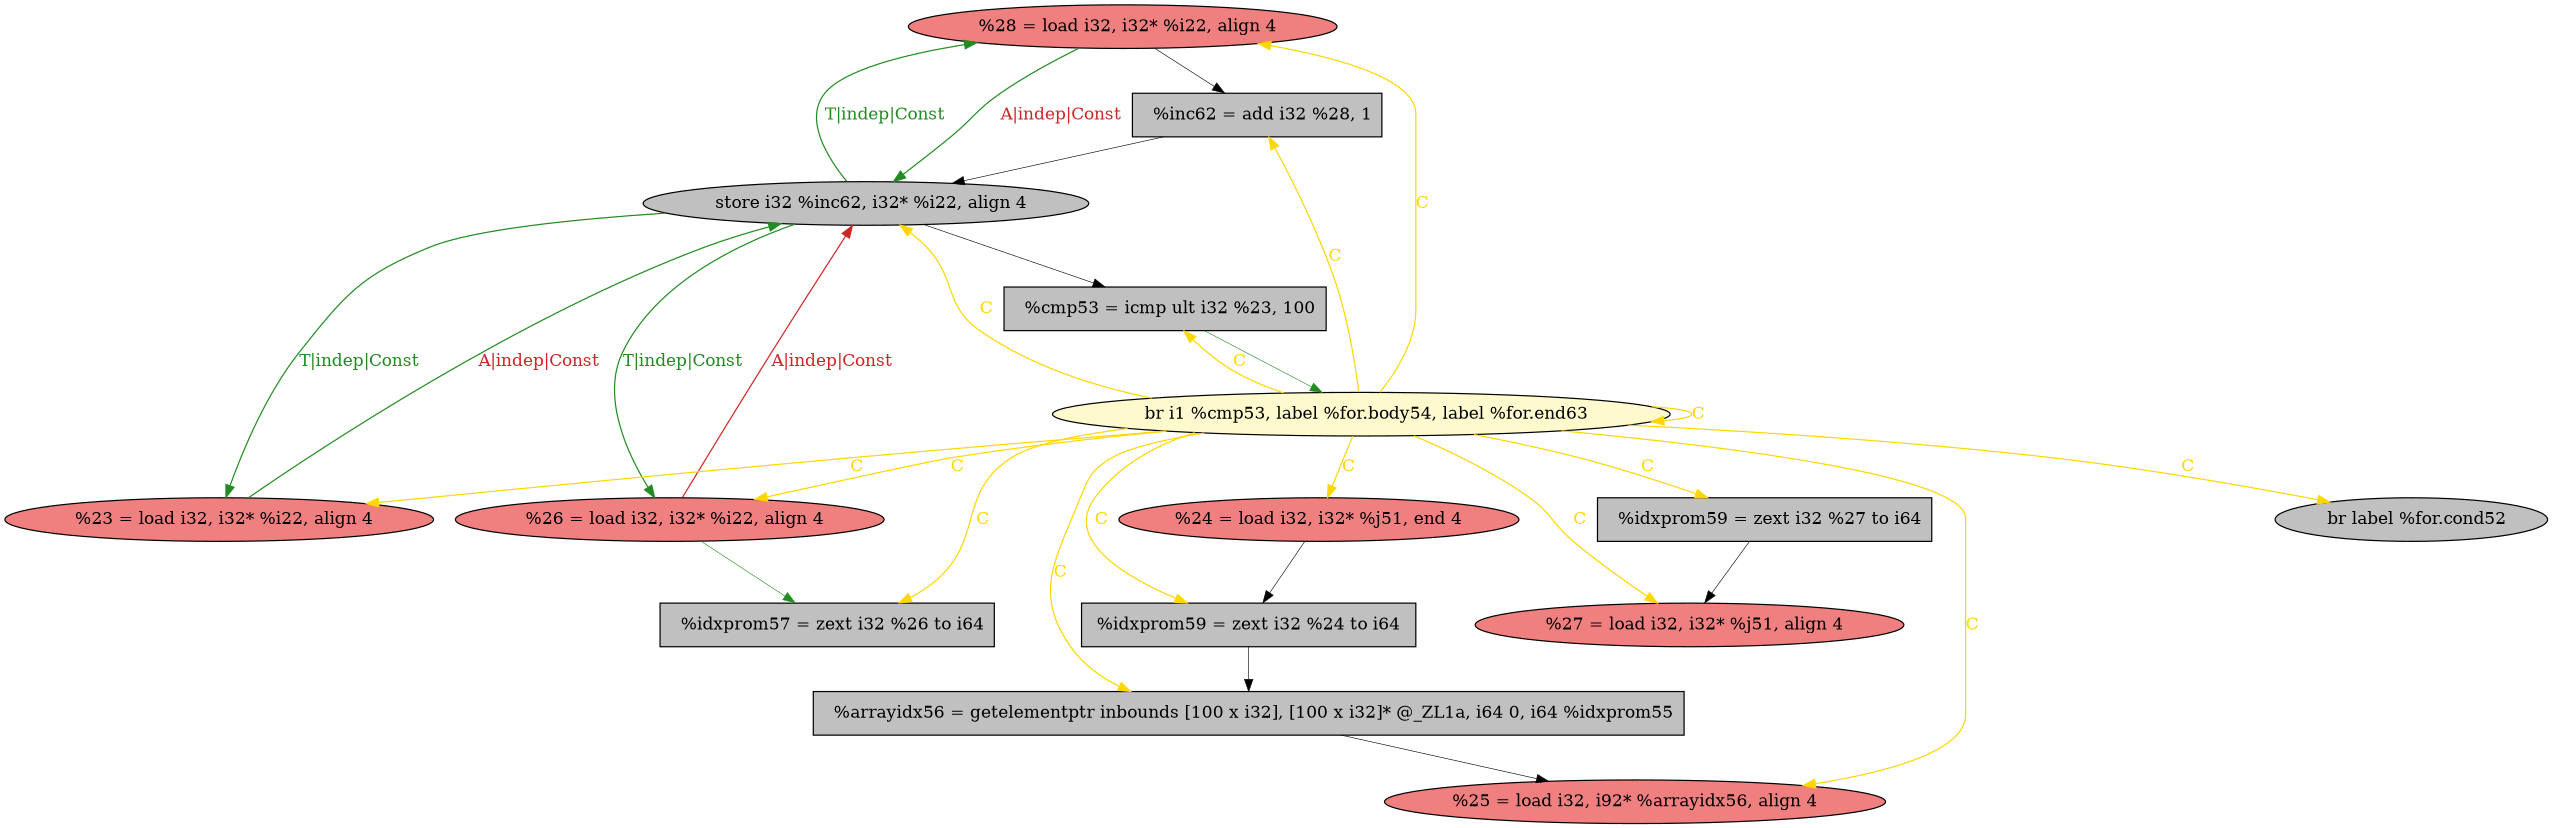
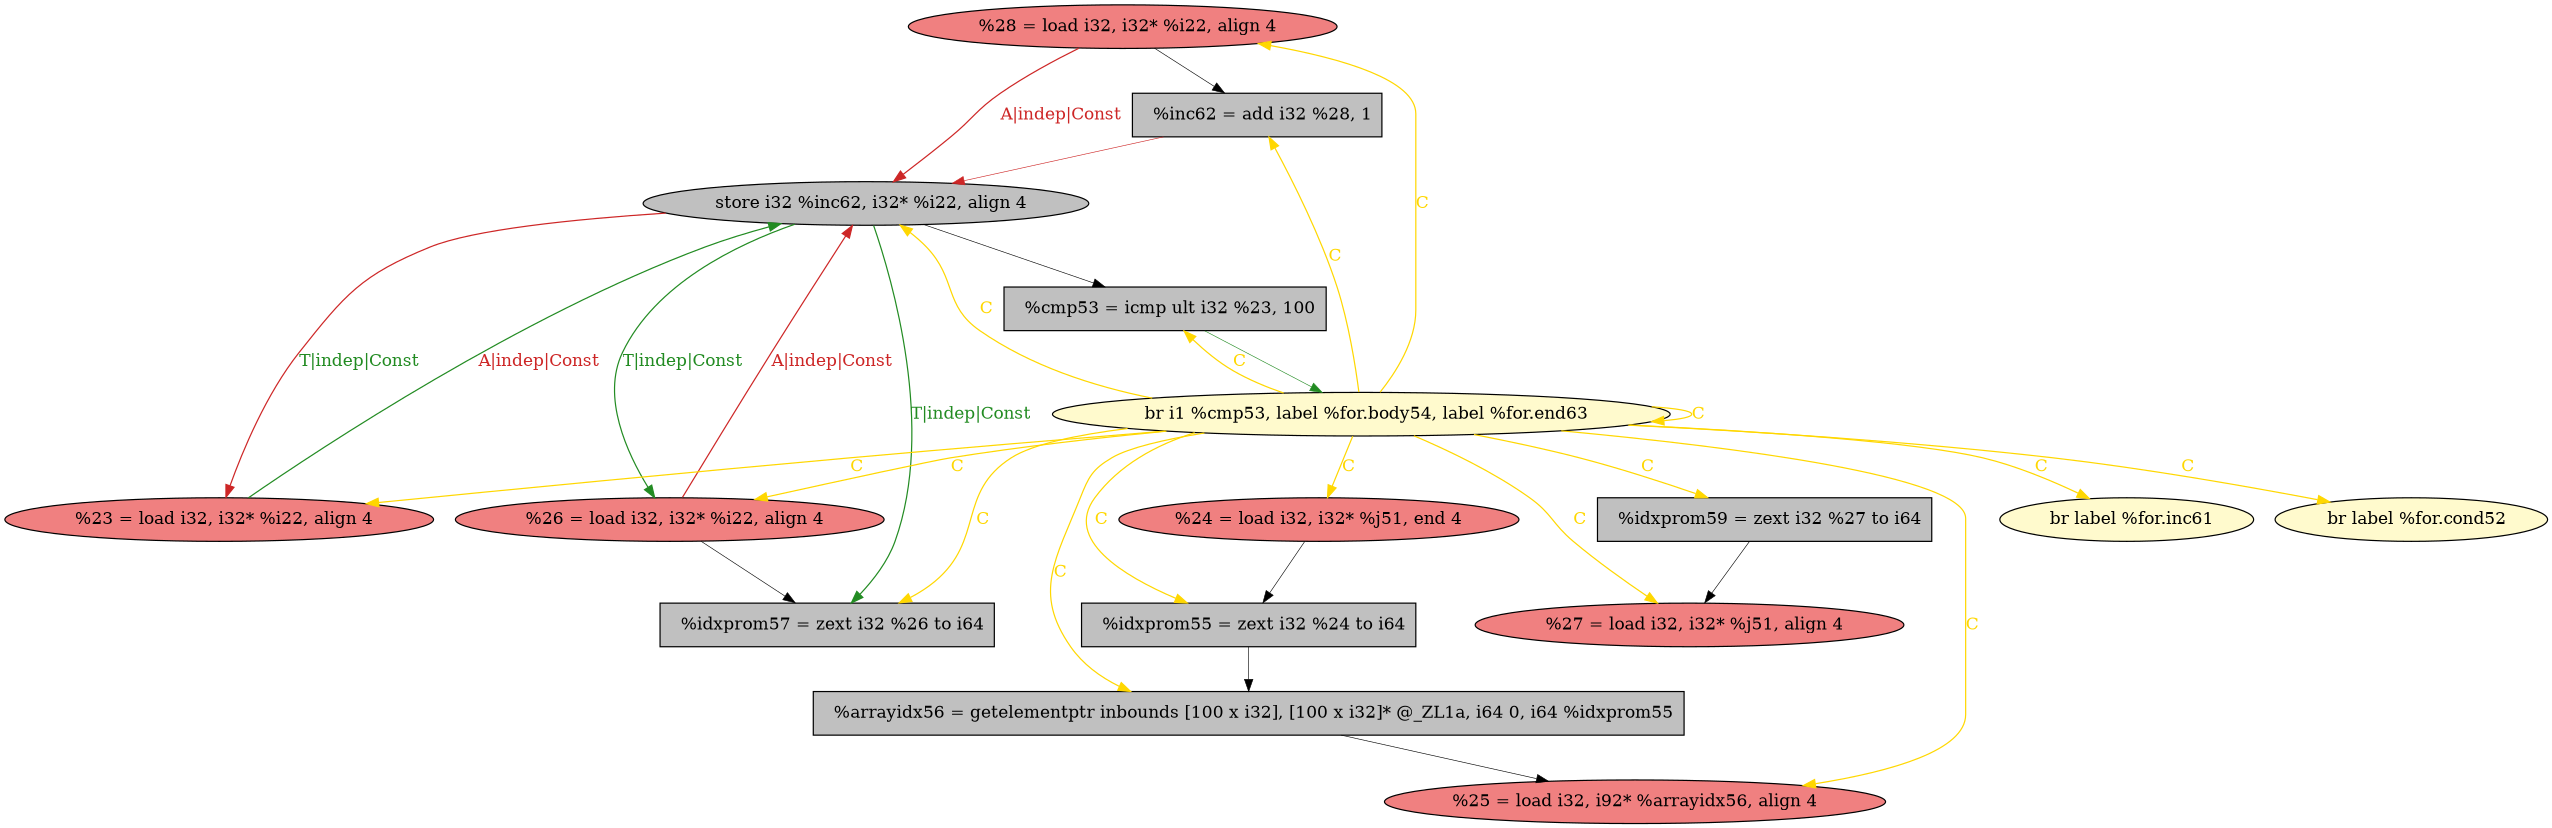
(845, 78) -> (911, 414)
(986, 104) -> (986, 104)
(1064, 159) -> (1064, 159)
(392, 264) -> (392, 264)
none -> (2127, 520)
(2411, 520) -> (2411, 520)
(743, 569) -> (743, 569)
(1249, 625) -> (1249, 625)
